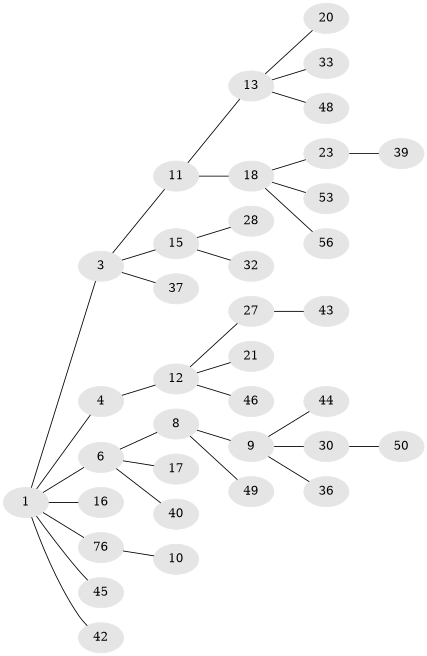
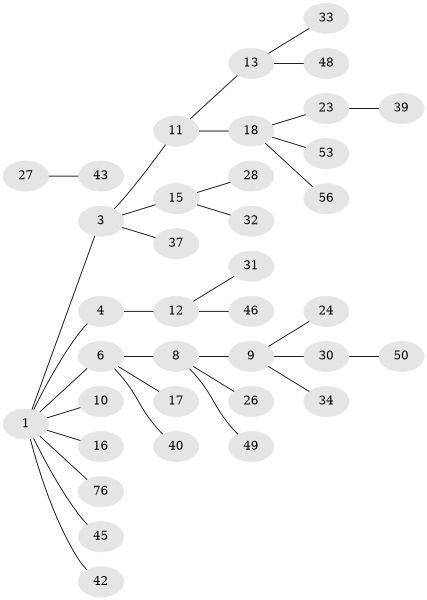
(326, 18) -> none
(214, 345) -> none
(251, 356) -> (251, 266)
none -> (251, 402)
(326, 402) -> (326, 311)
(326, 492) -> (326, 402)
(139, 553) -> (64, 413)
